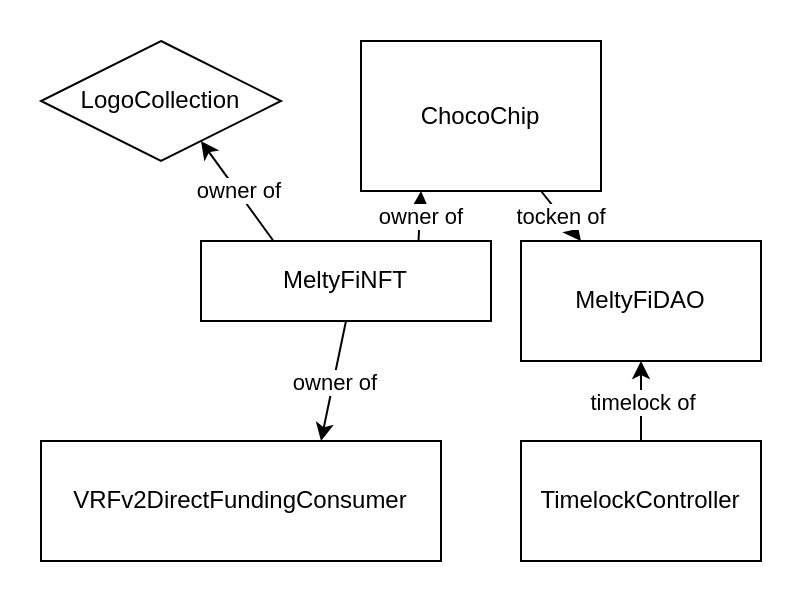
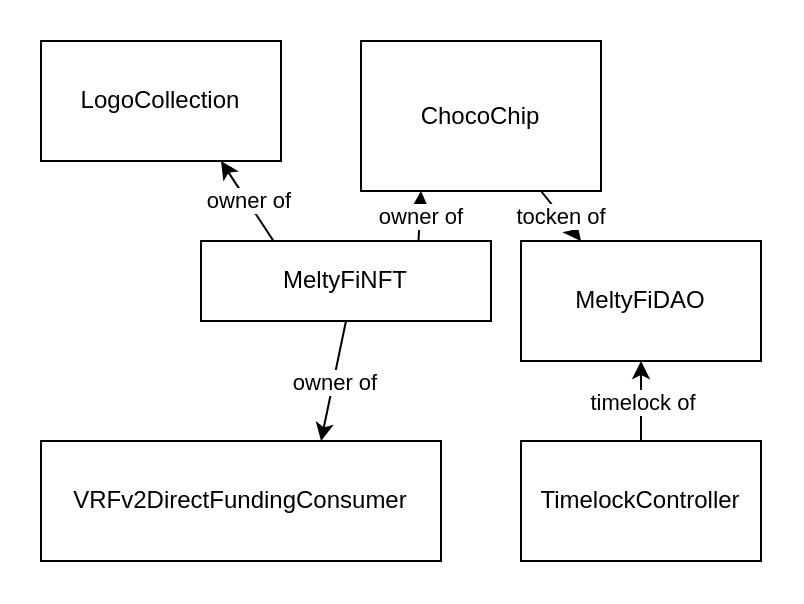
(161, 101) -> (161, 101)
